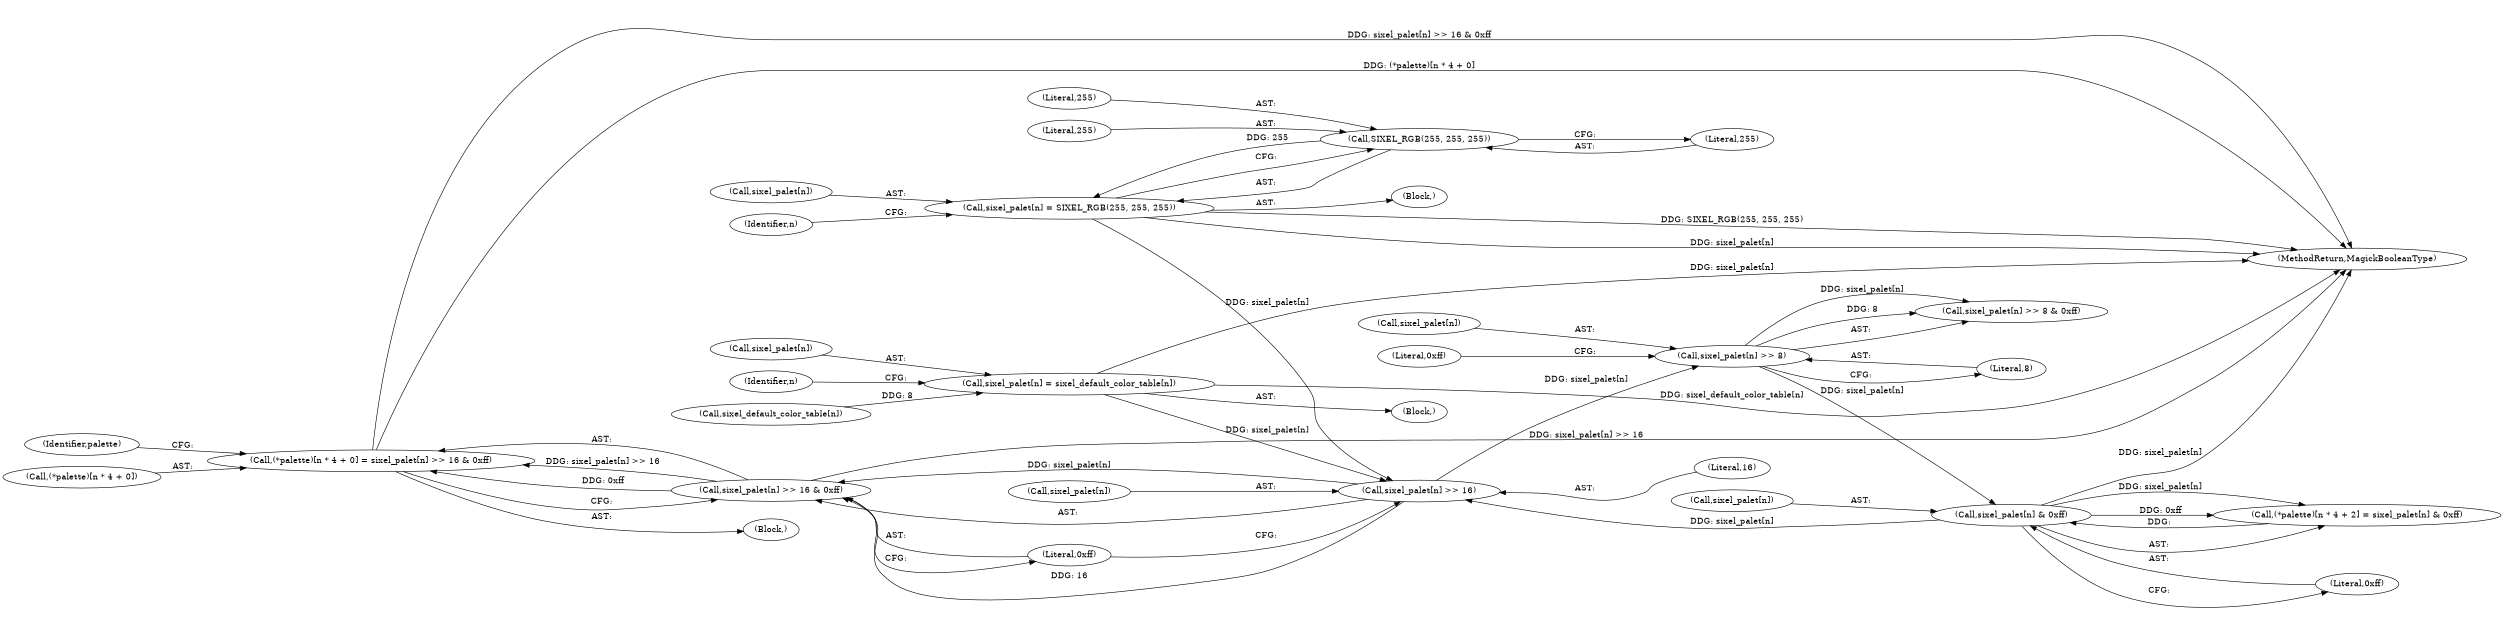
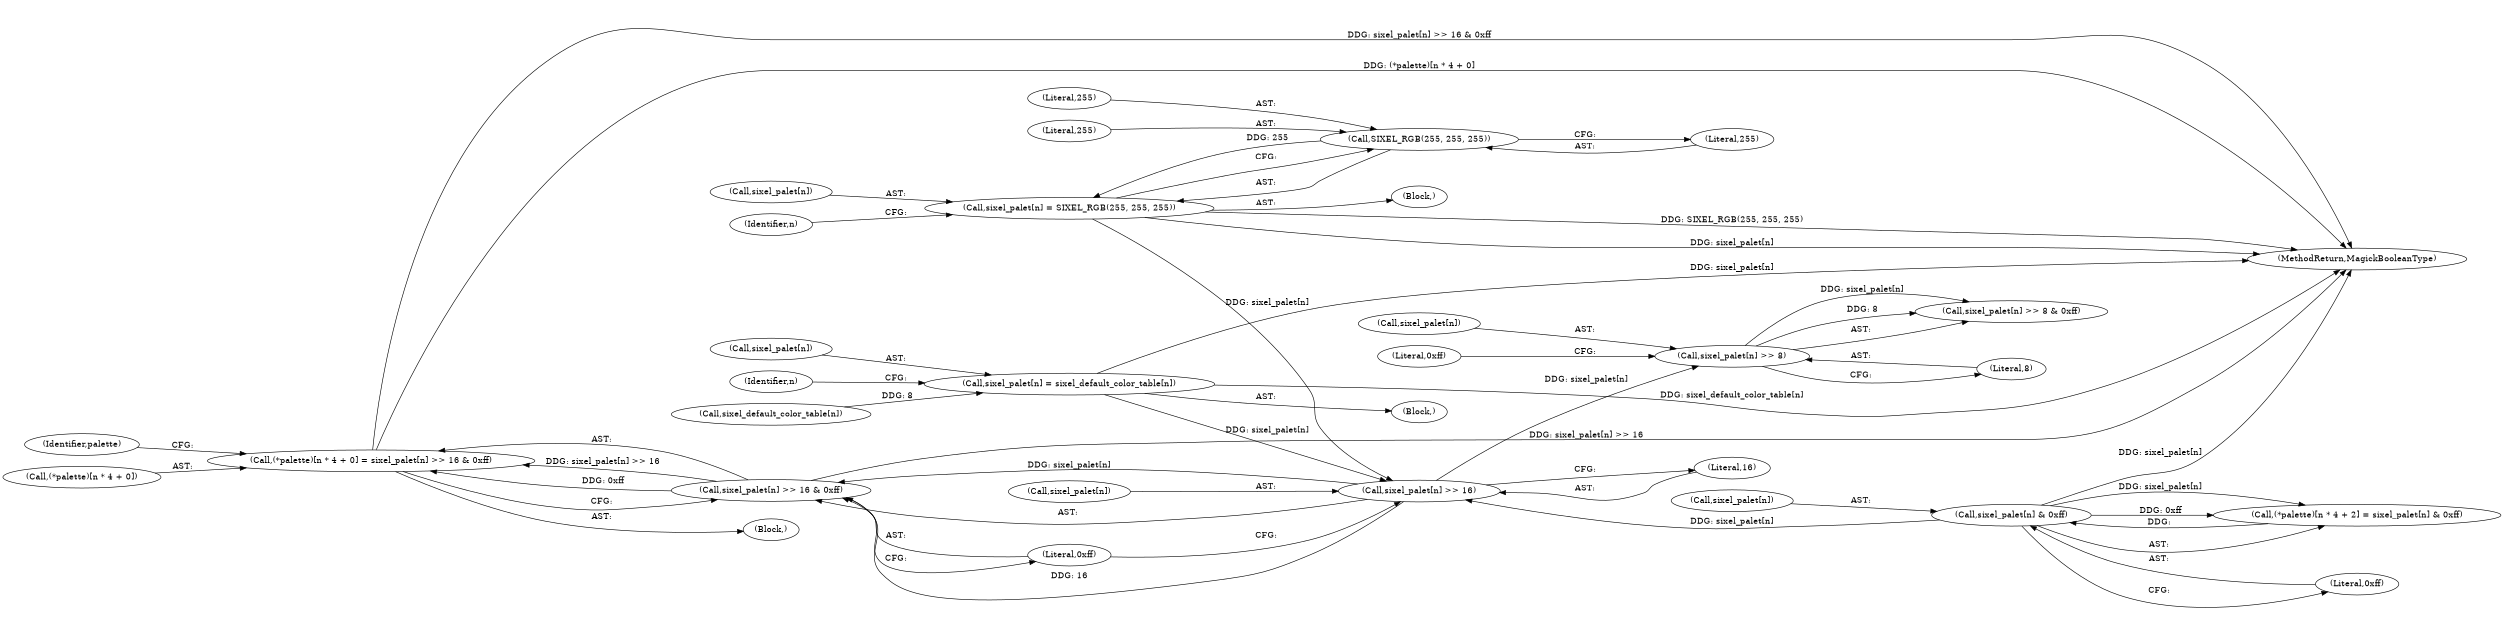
(1878, 428) -> none
none -> (1587, 477)
